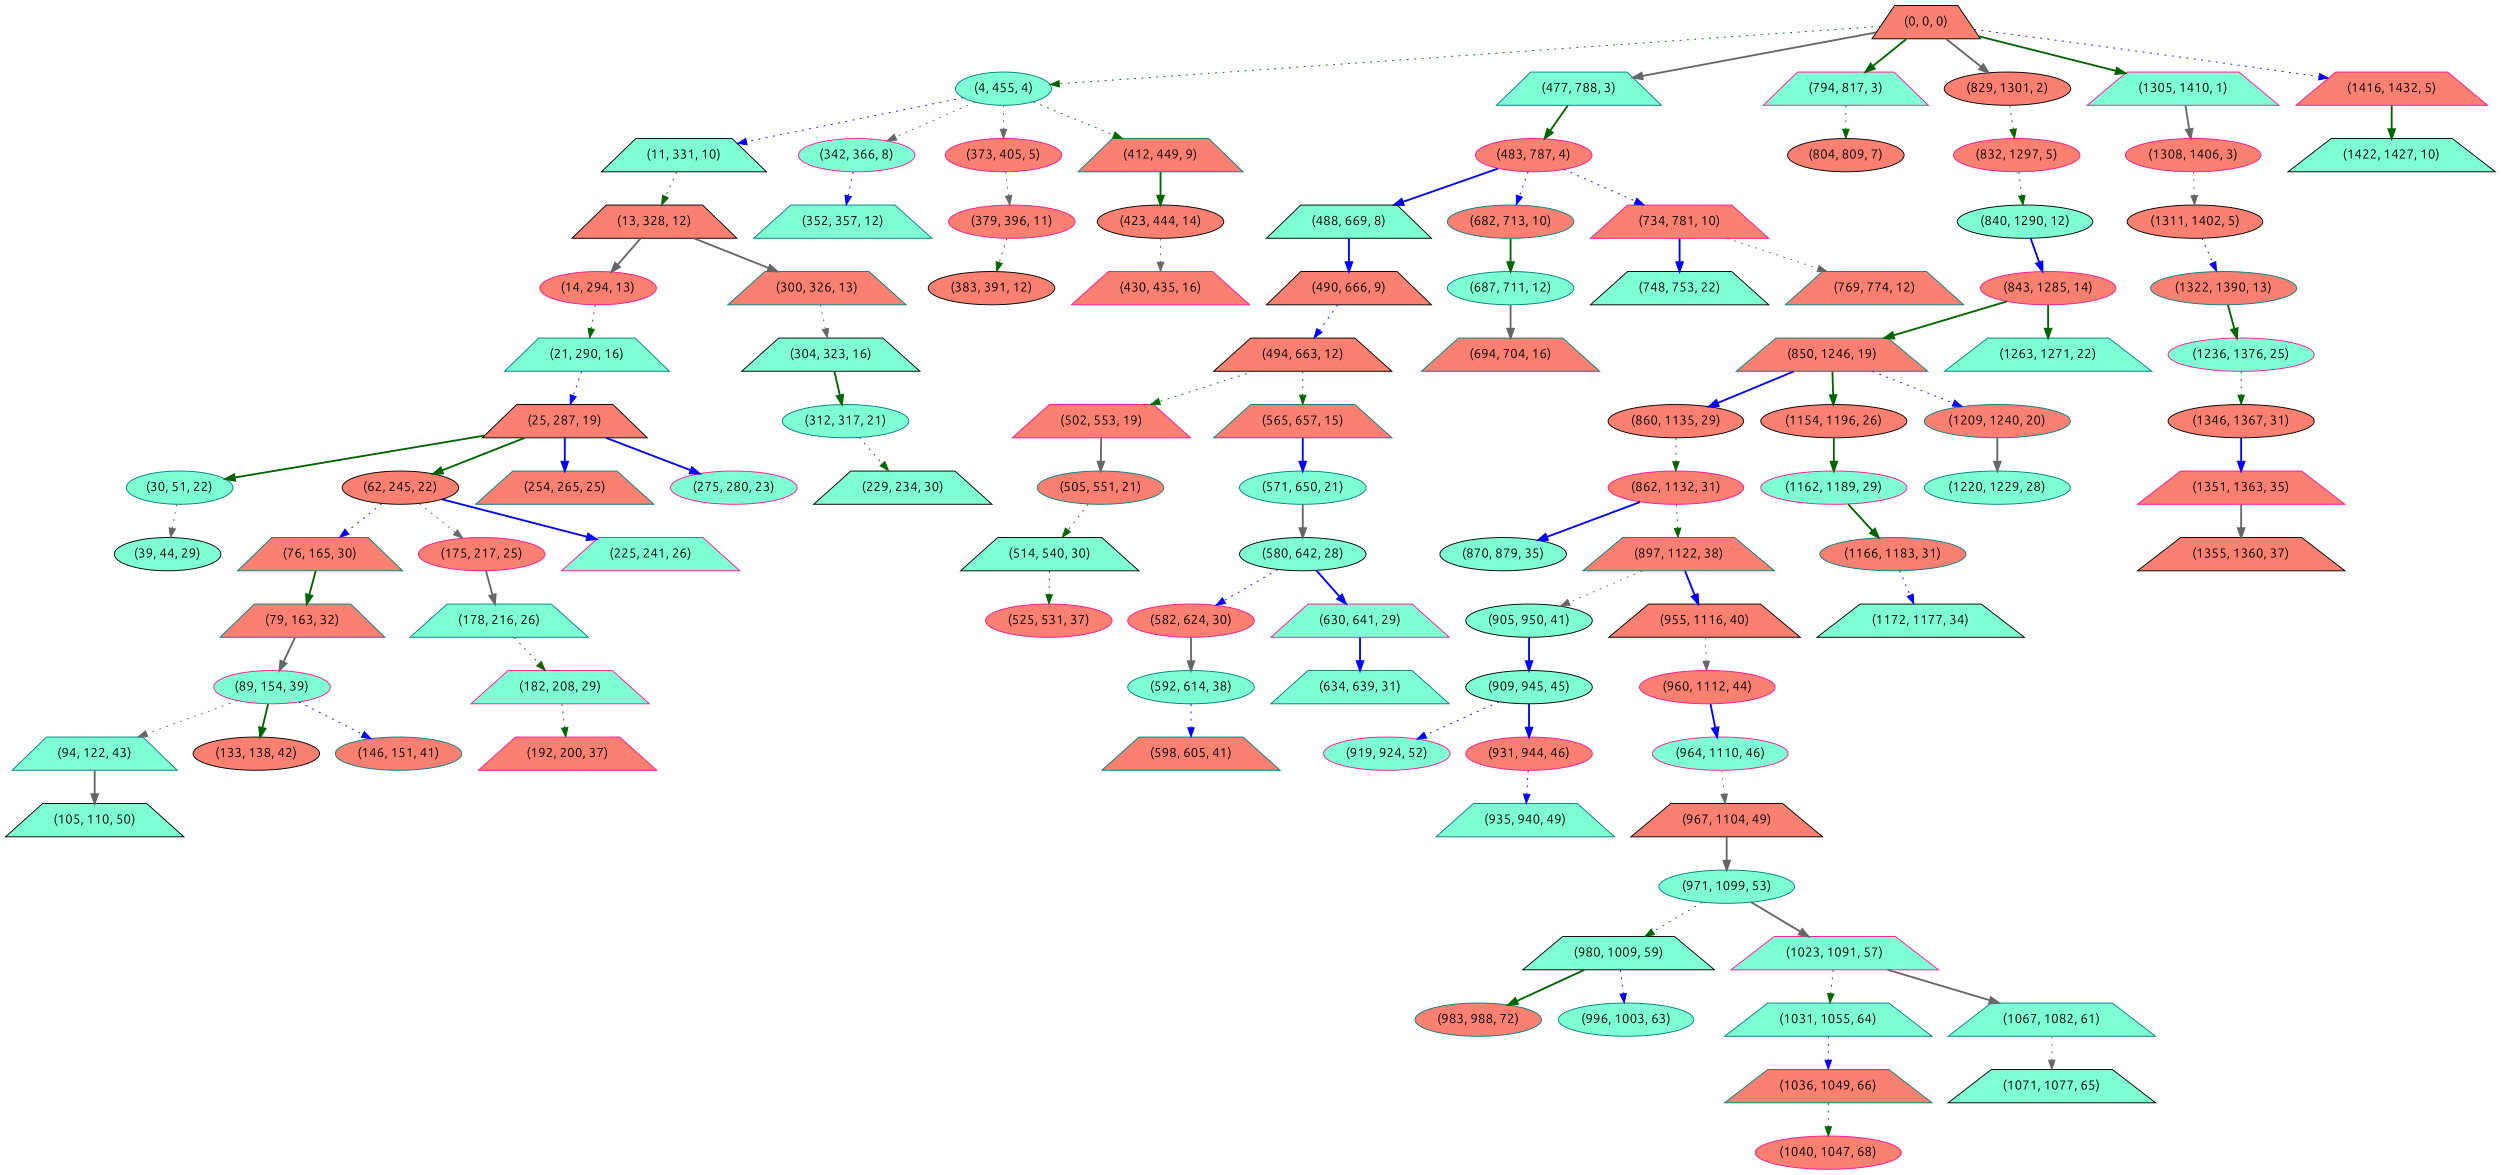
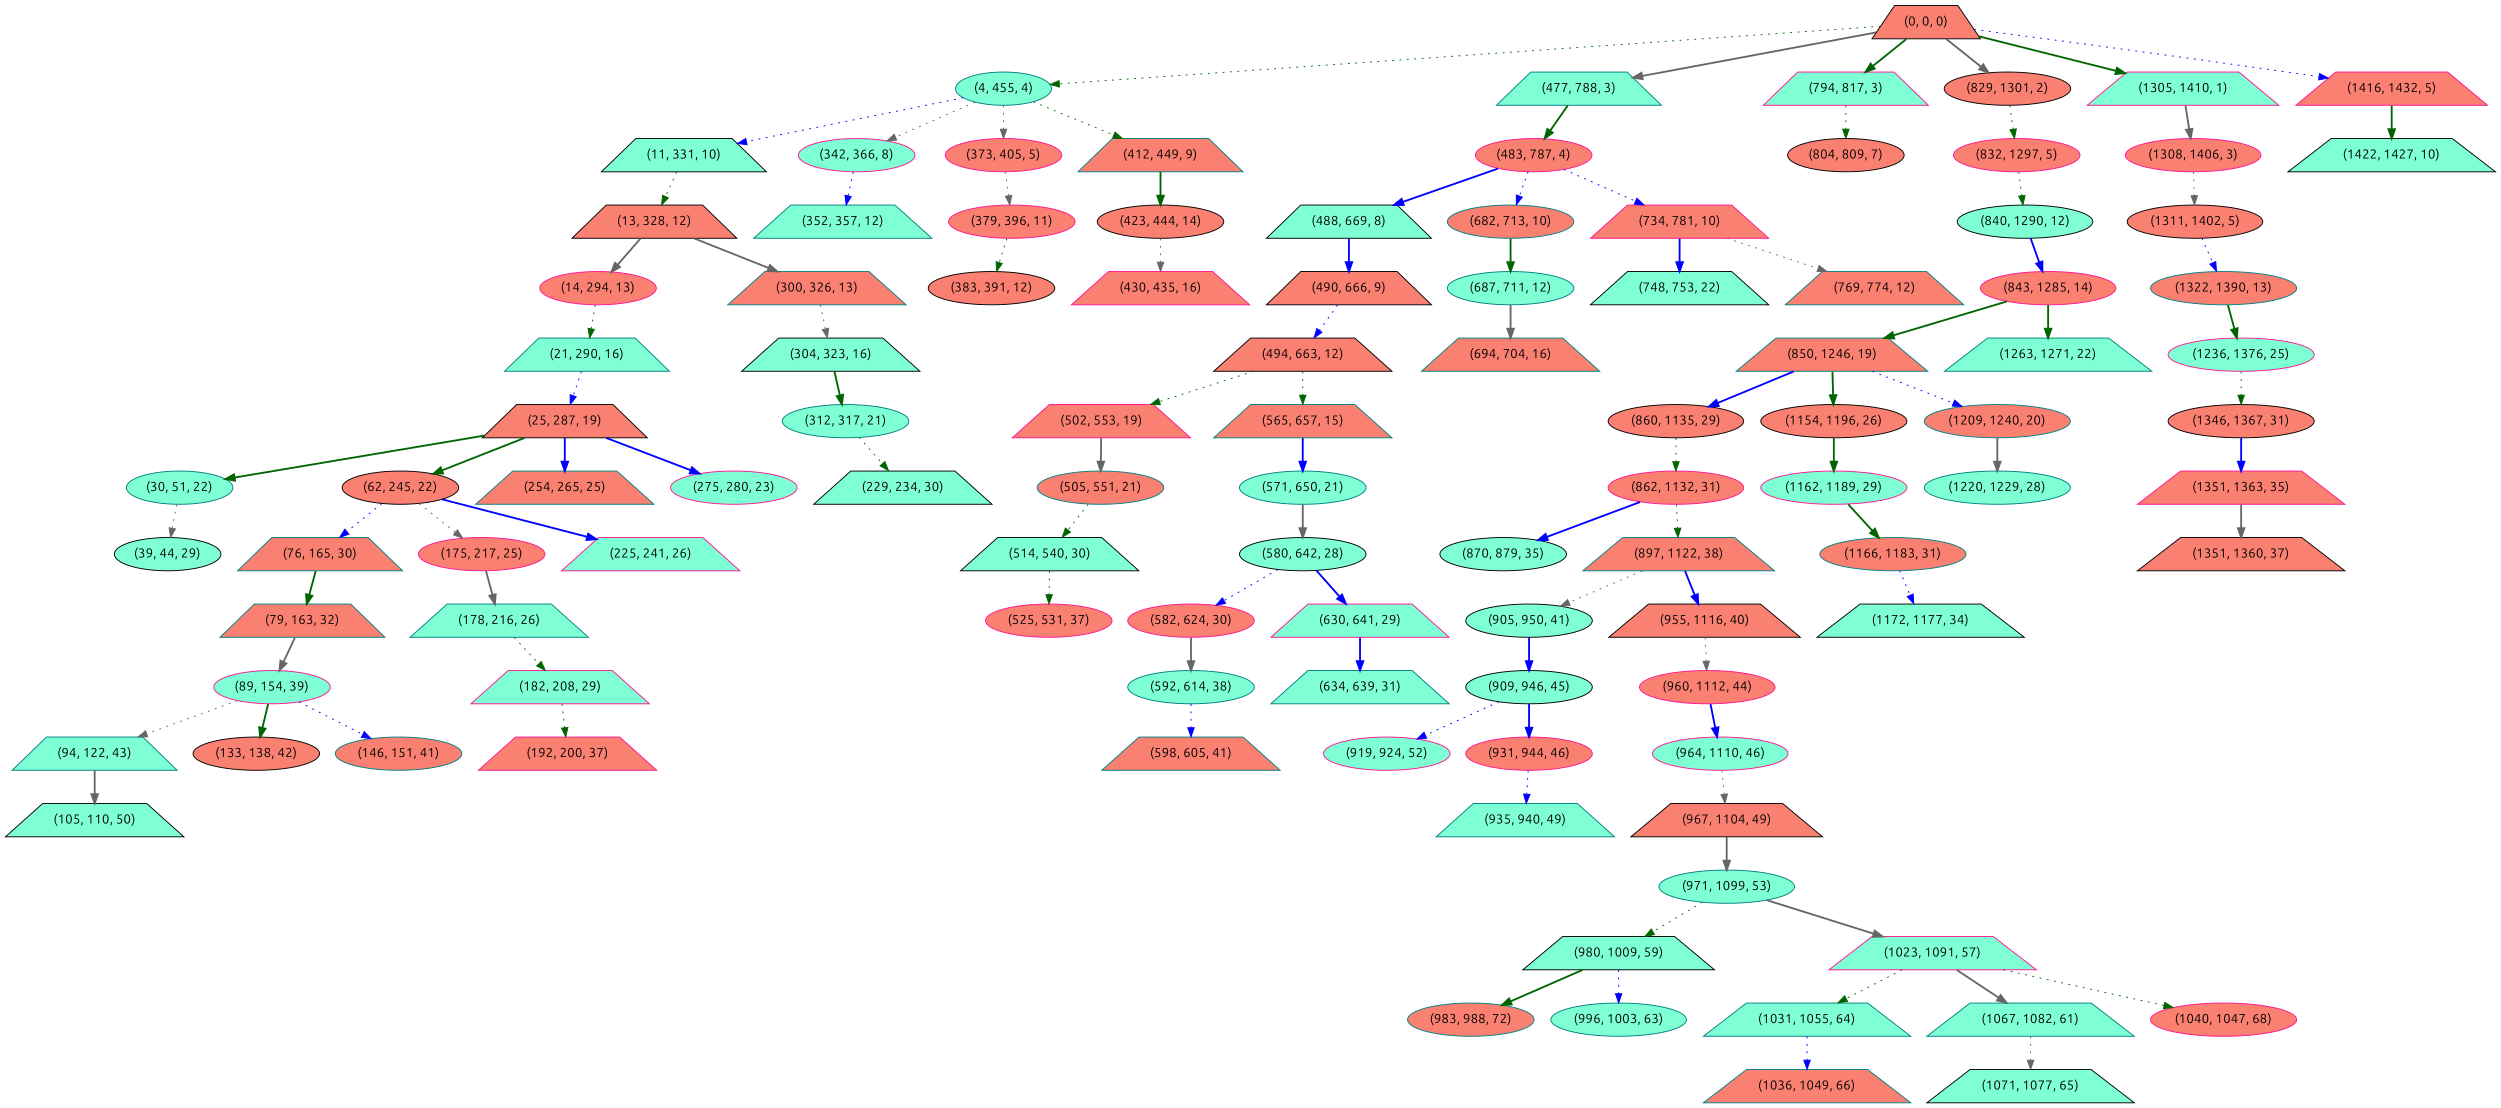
(2241, 554) -> (2241, 554)
(1529, 687) -> (1529, 687)
(1828, 1115) -> (2084, 988)
